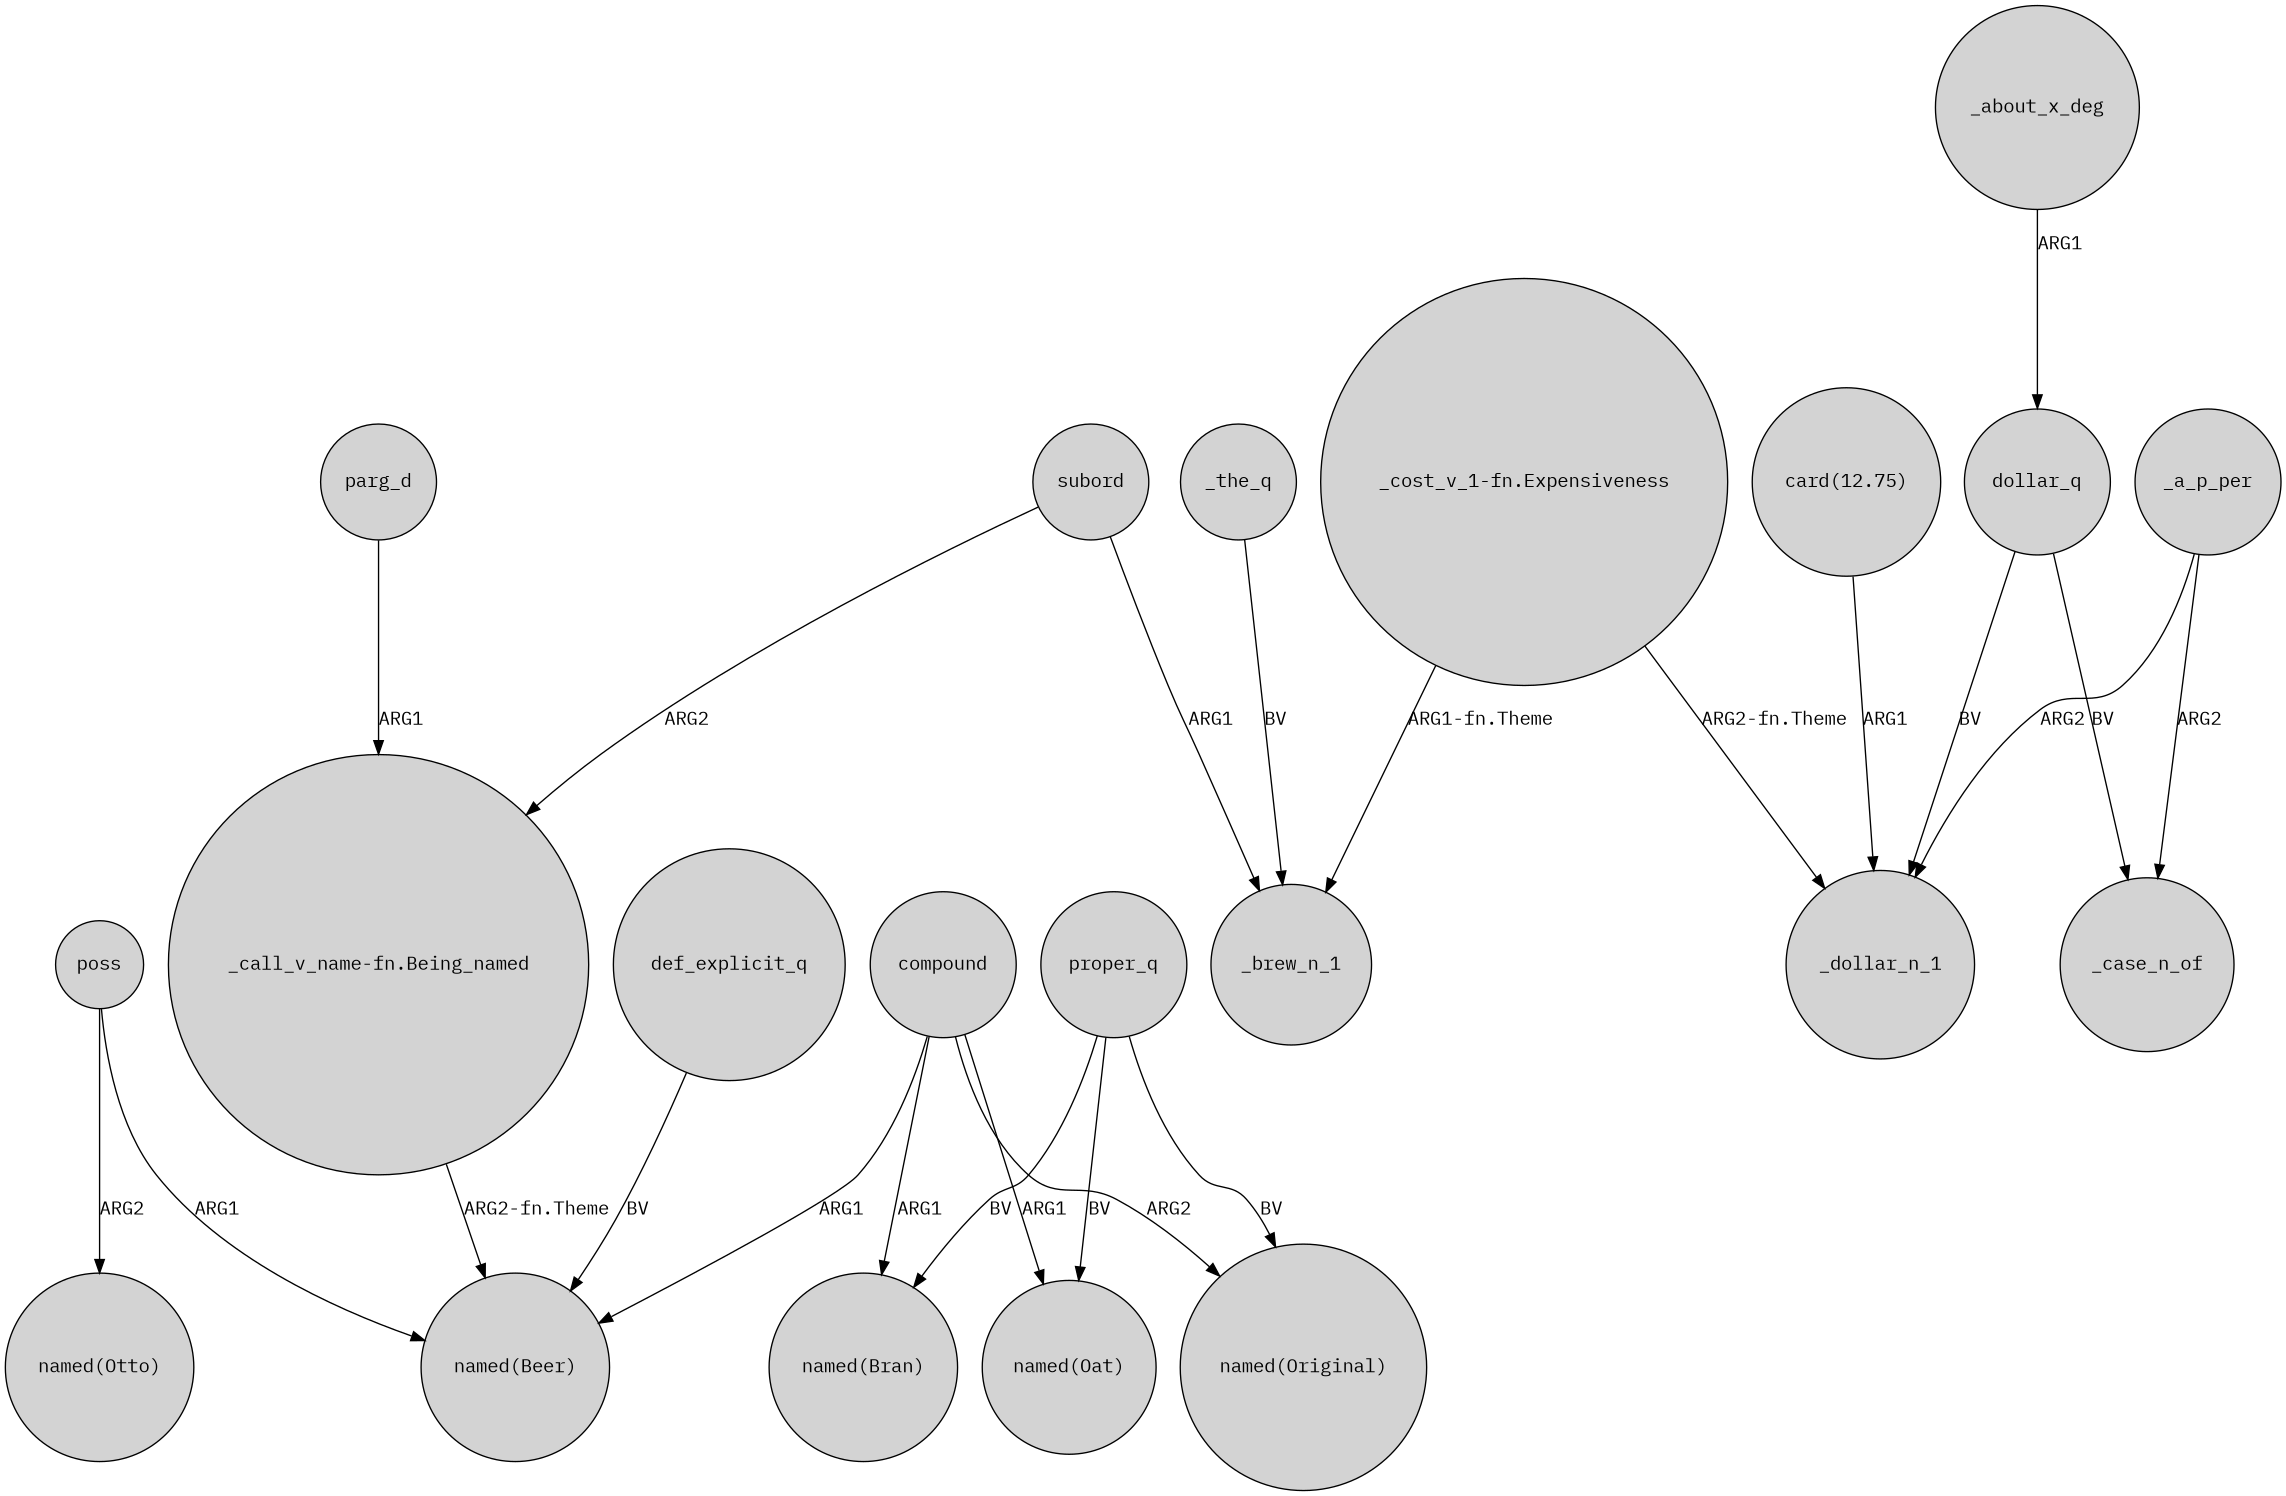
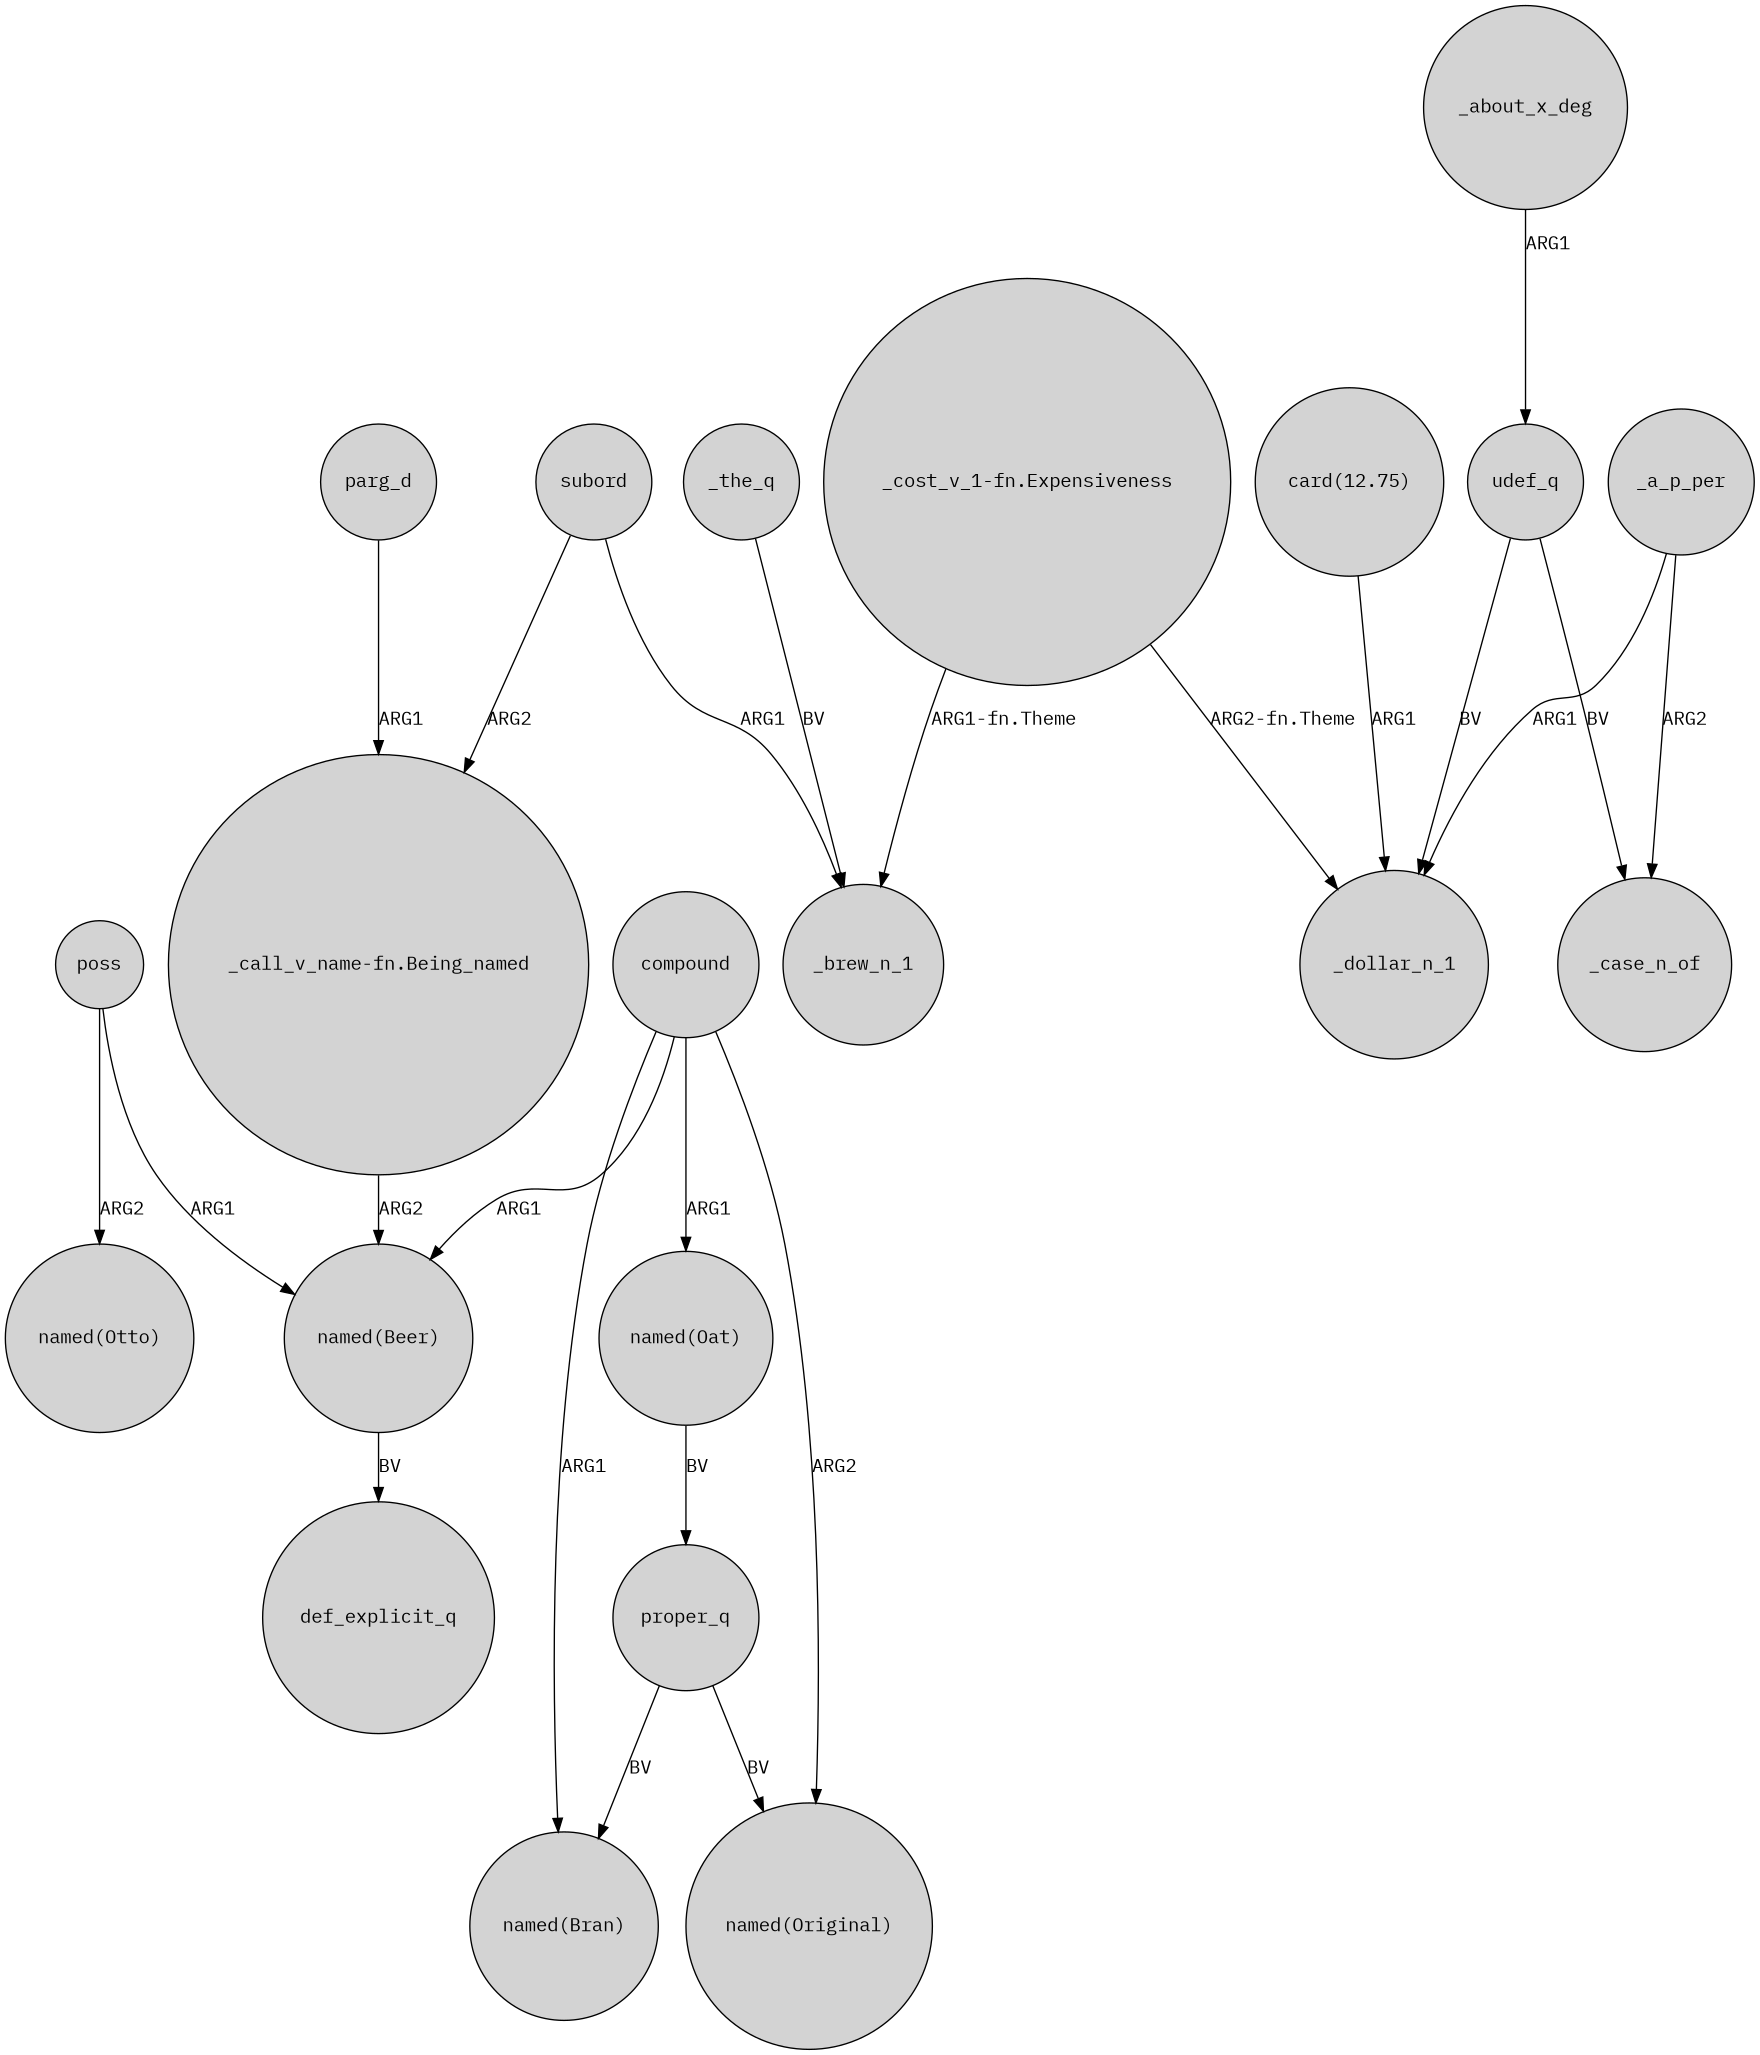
(2037, 482) -> (1525, 482)
(2063, 720) -> (1555, 720)
(1093, 1152) -> (686, 1478)
(637, 1179) -> (379, 1460)
(537, 1210) -> (402, 1210)
